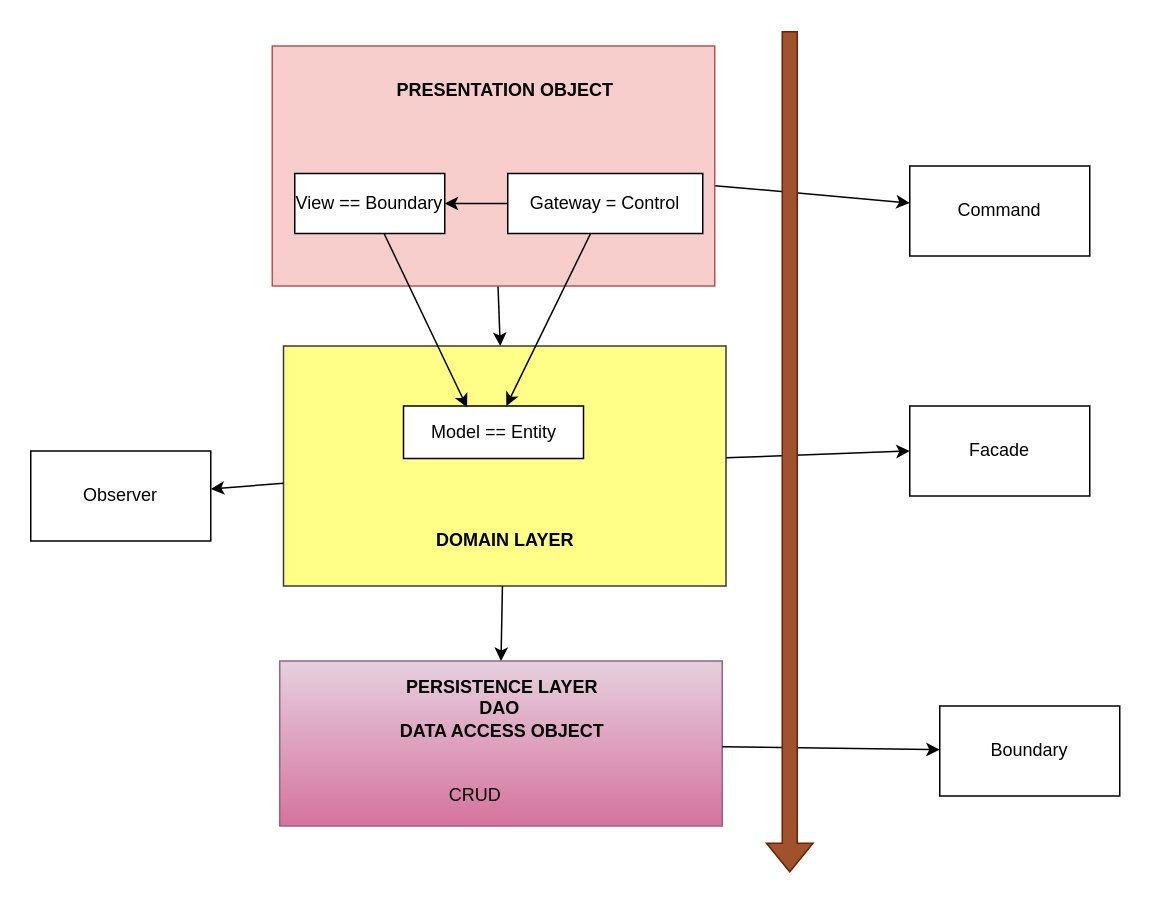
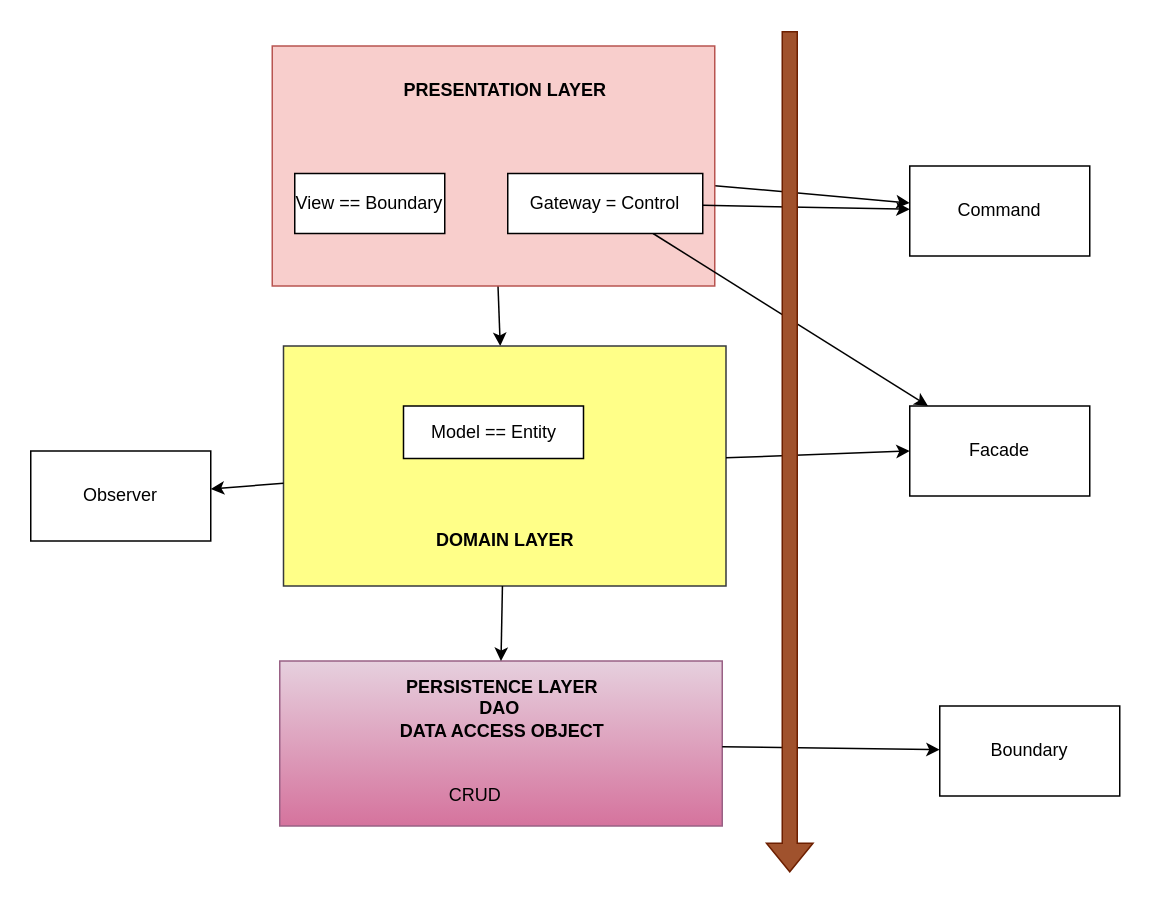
(506, 91) -> (506, 91)
(482, 203) -> (717, 274)
(423, 315) -> none
(551, 315) -> (848, 208)
